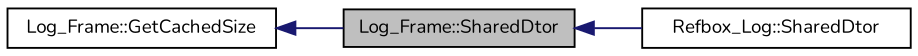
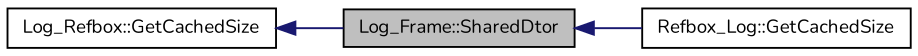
(142, 28) -> (142, 28)
(776, 28) -> (776, 28)
